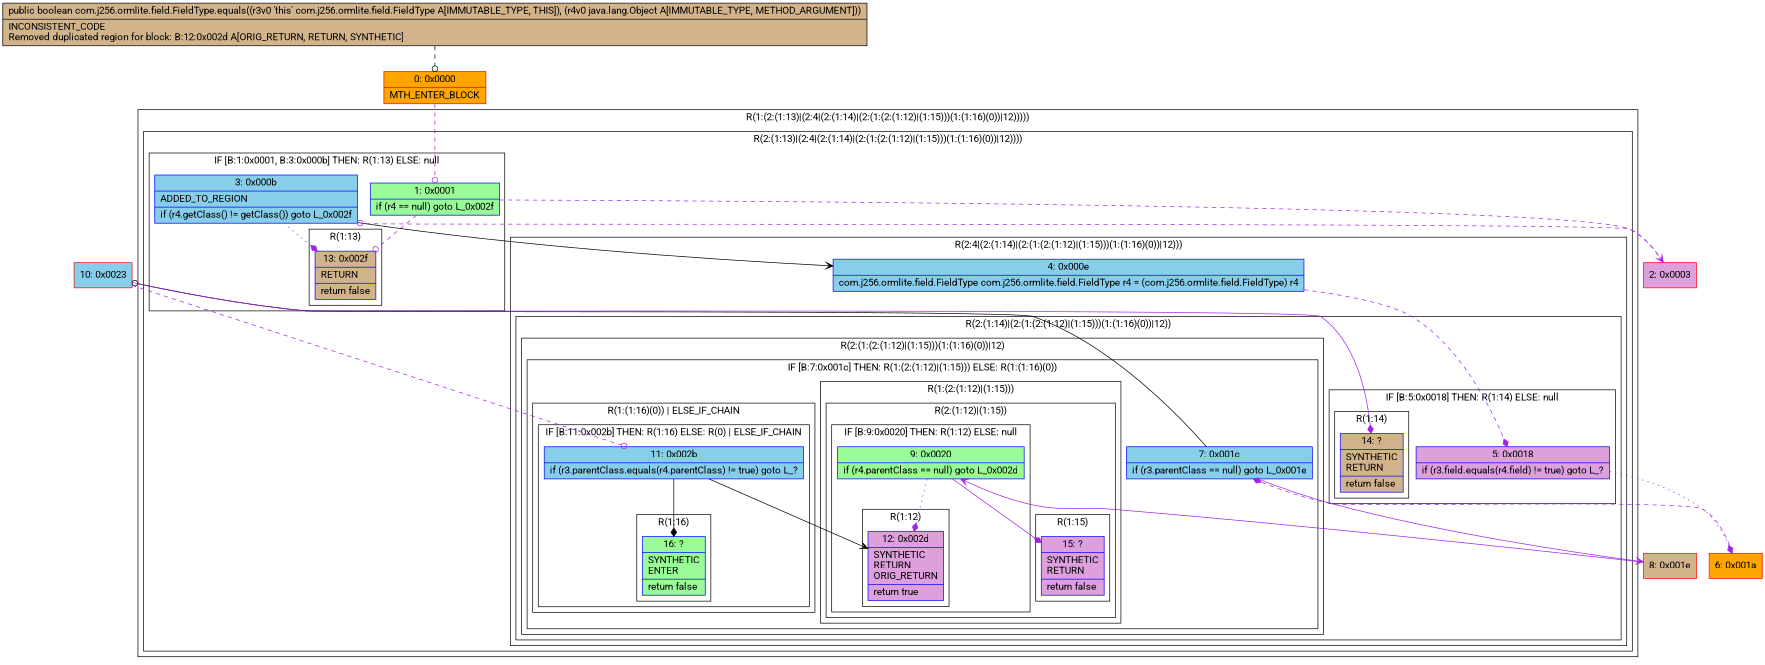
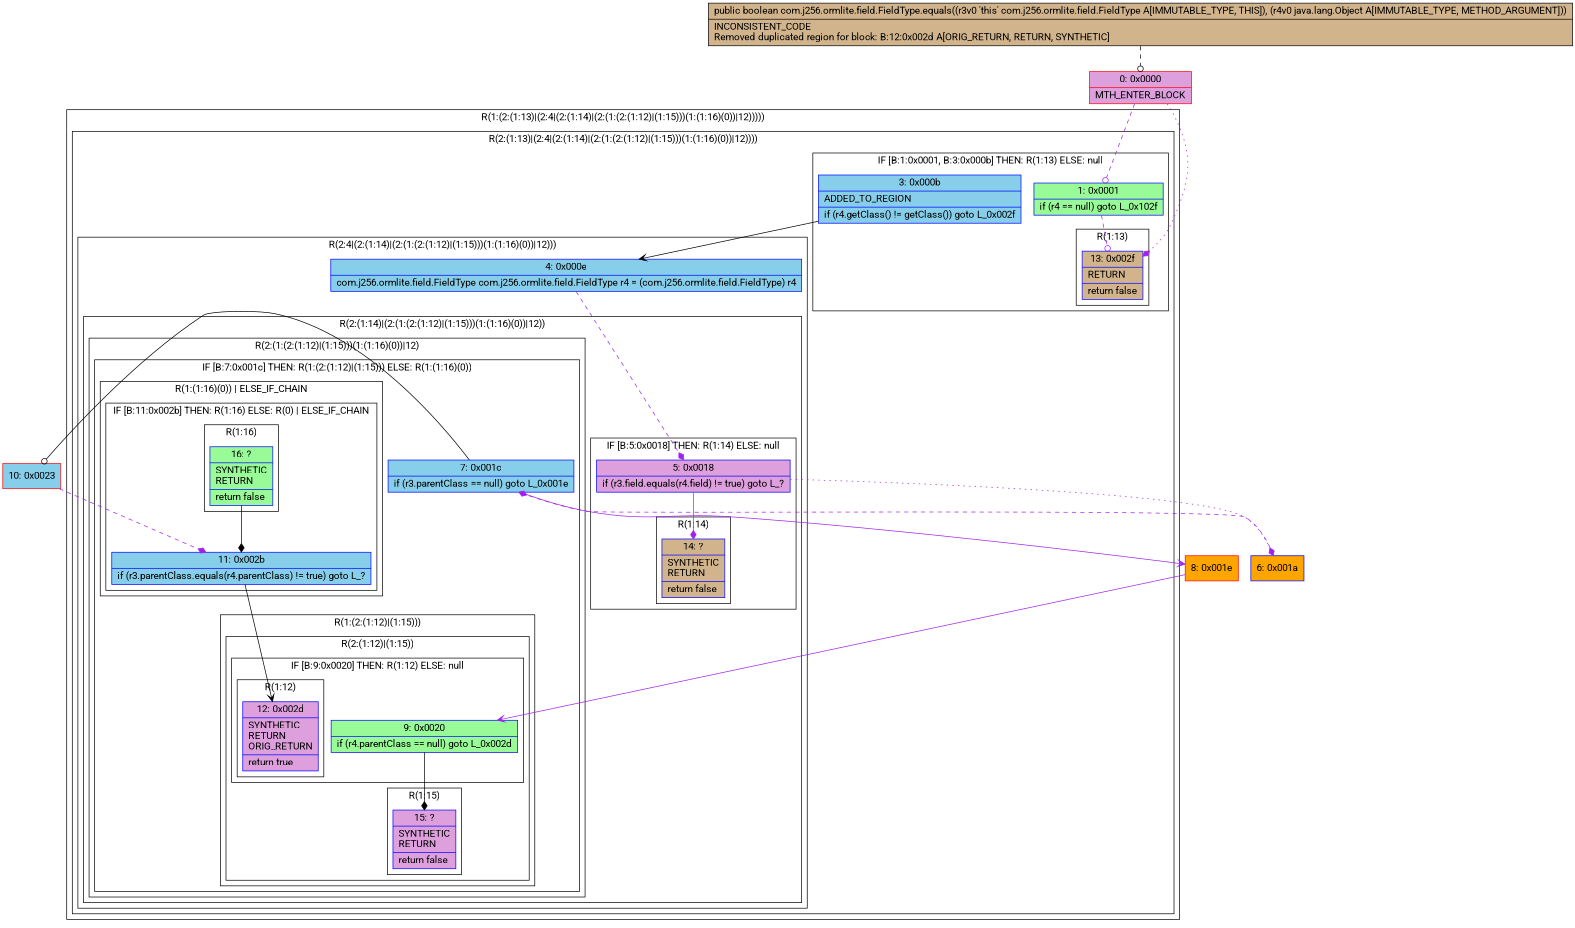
(435, 88) -> (1140, 88)
(435, 207) -> (1099, 207)
(297, 234) -> (1186, 180)
(1670, 275) -> none
(1049, 312) -> (693, 508)
(377, 365) -> (129, 519)
(922, 501) -> none
(674, 503) -> (241, 525)
(993, 508) -> (424, 777)
(1670, 566) -> (1212, 568)
(1736, 566) -> (1277, 568)
(663, 571) -> (234, 481)
